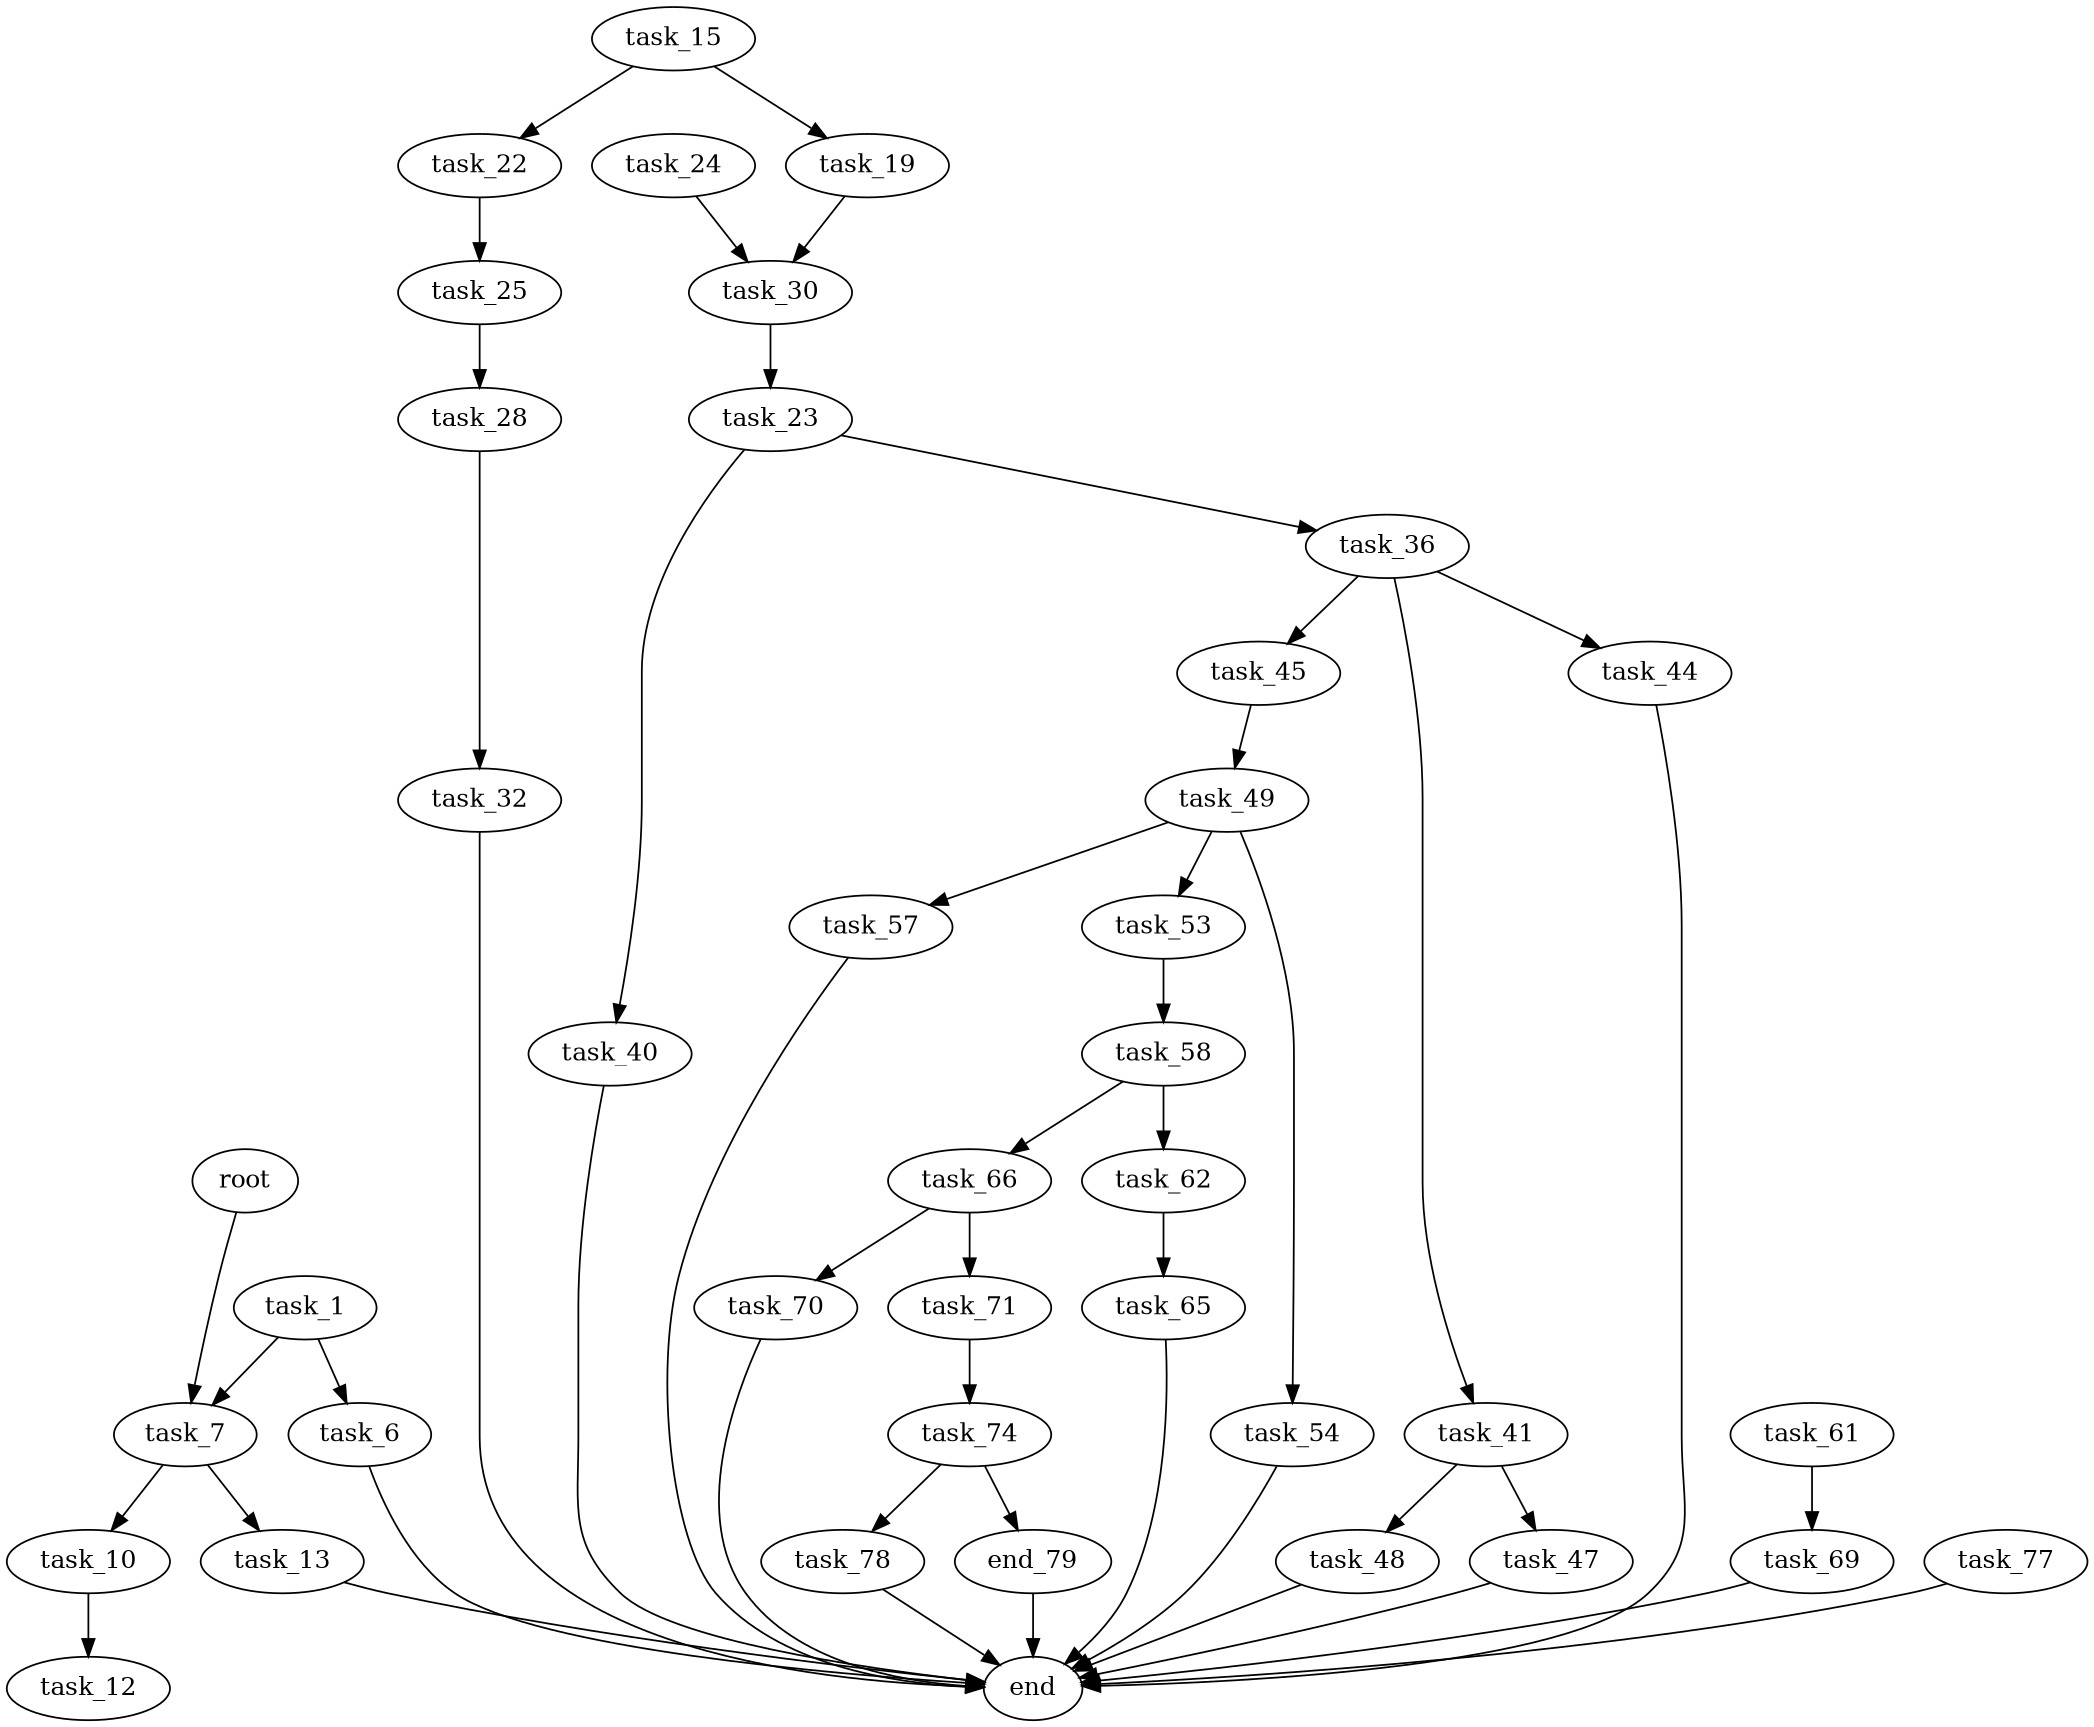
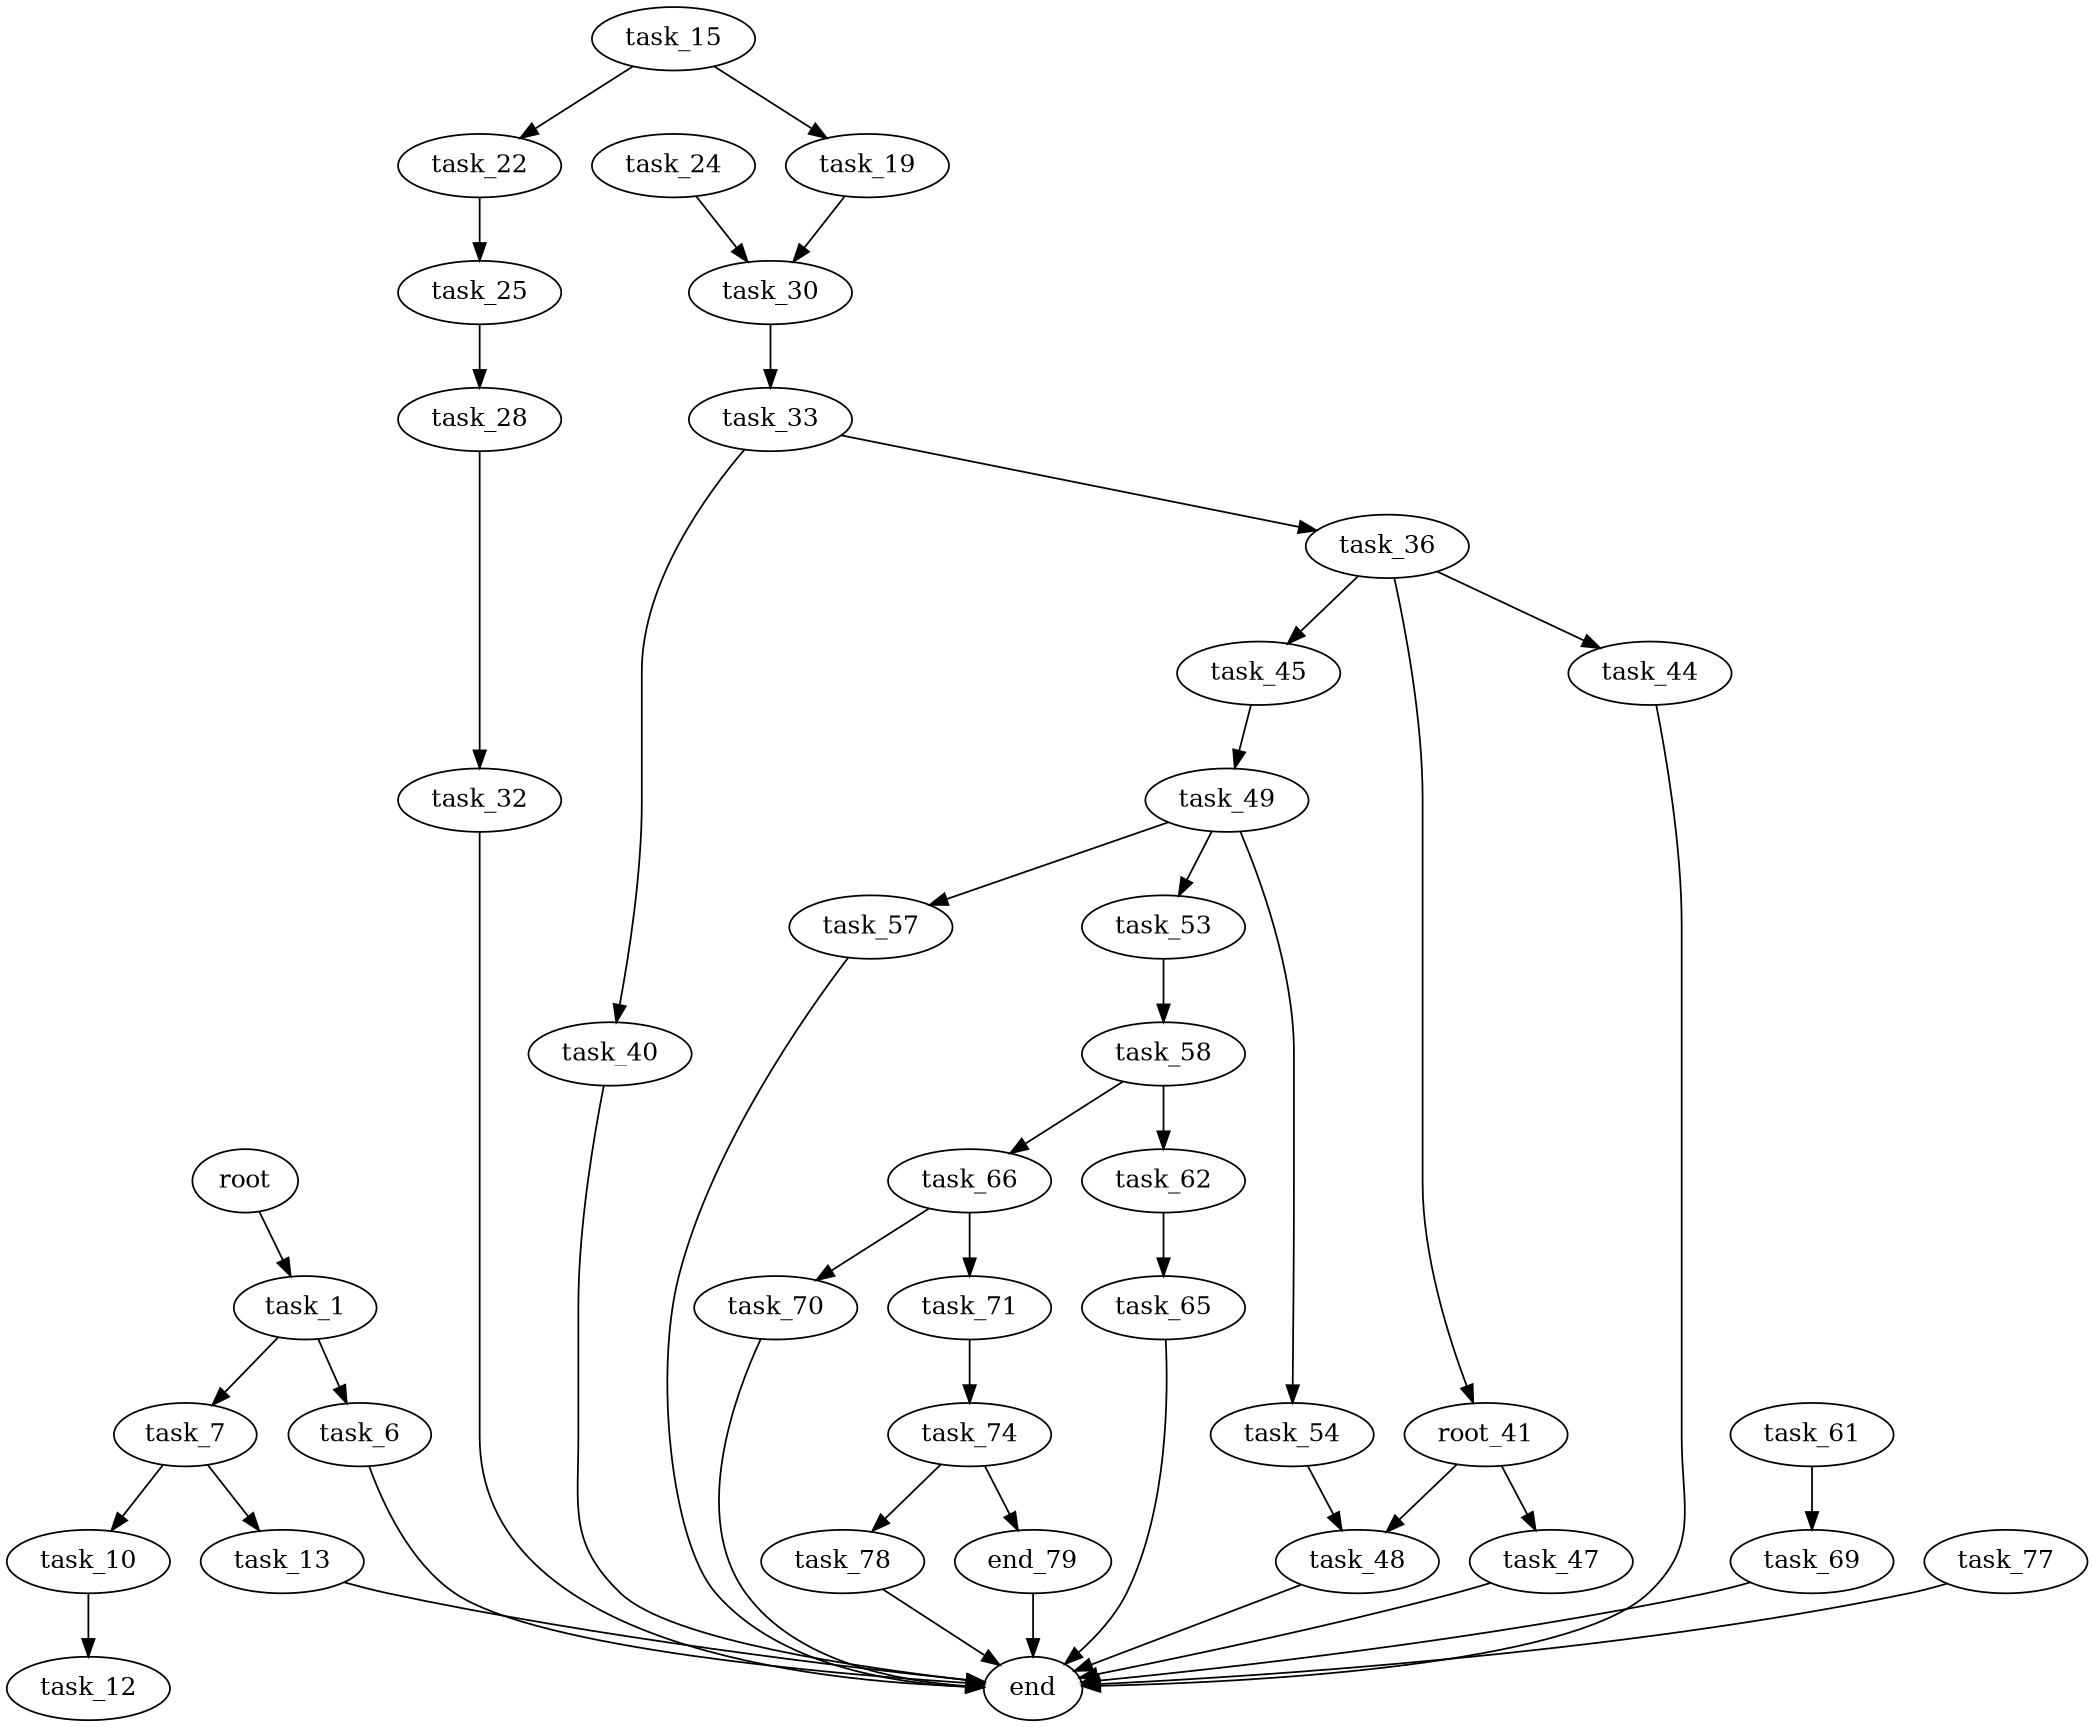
(770, 419) -> (770, 419)
(213, 1298) -> (271, 1236)
(1486, 1435) -> (1486, 1435)
(1199, 1579) -> (1321, 1490)
